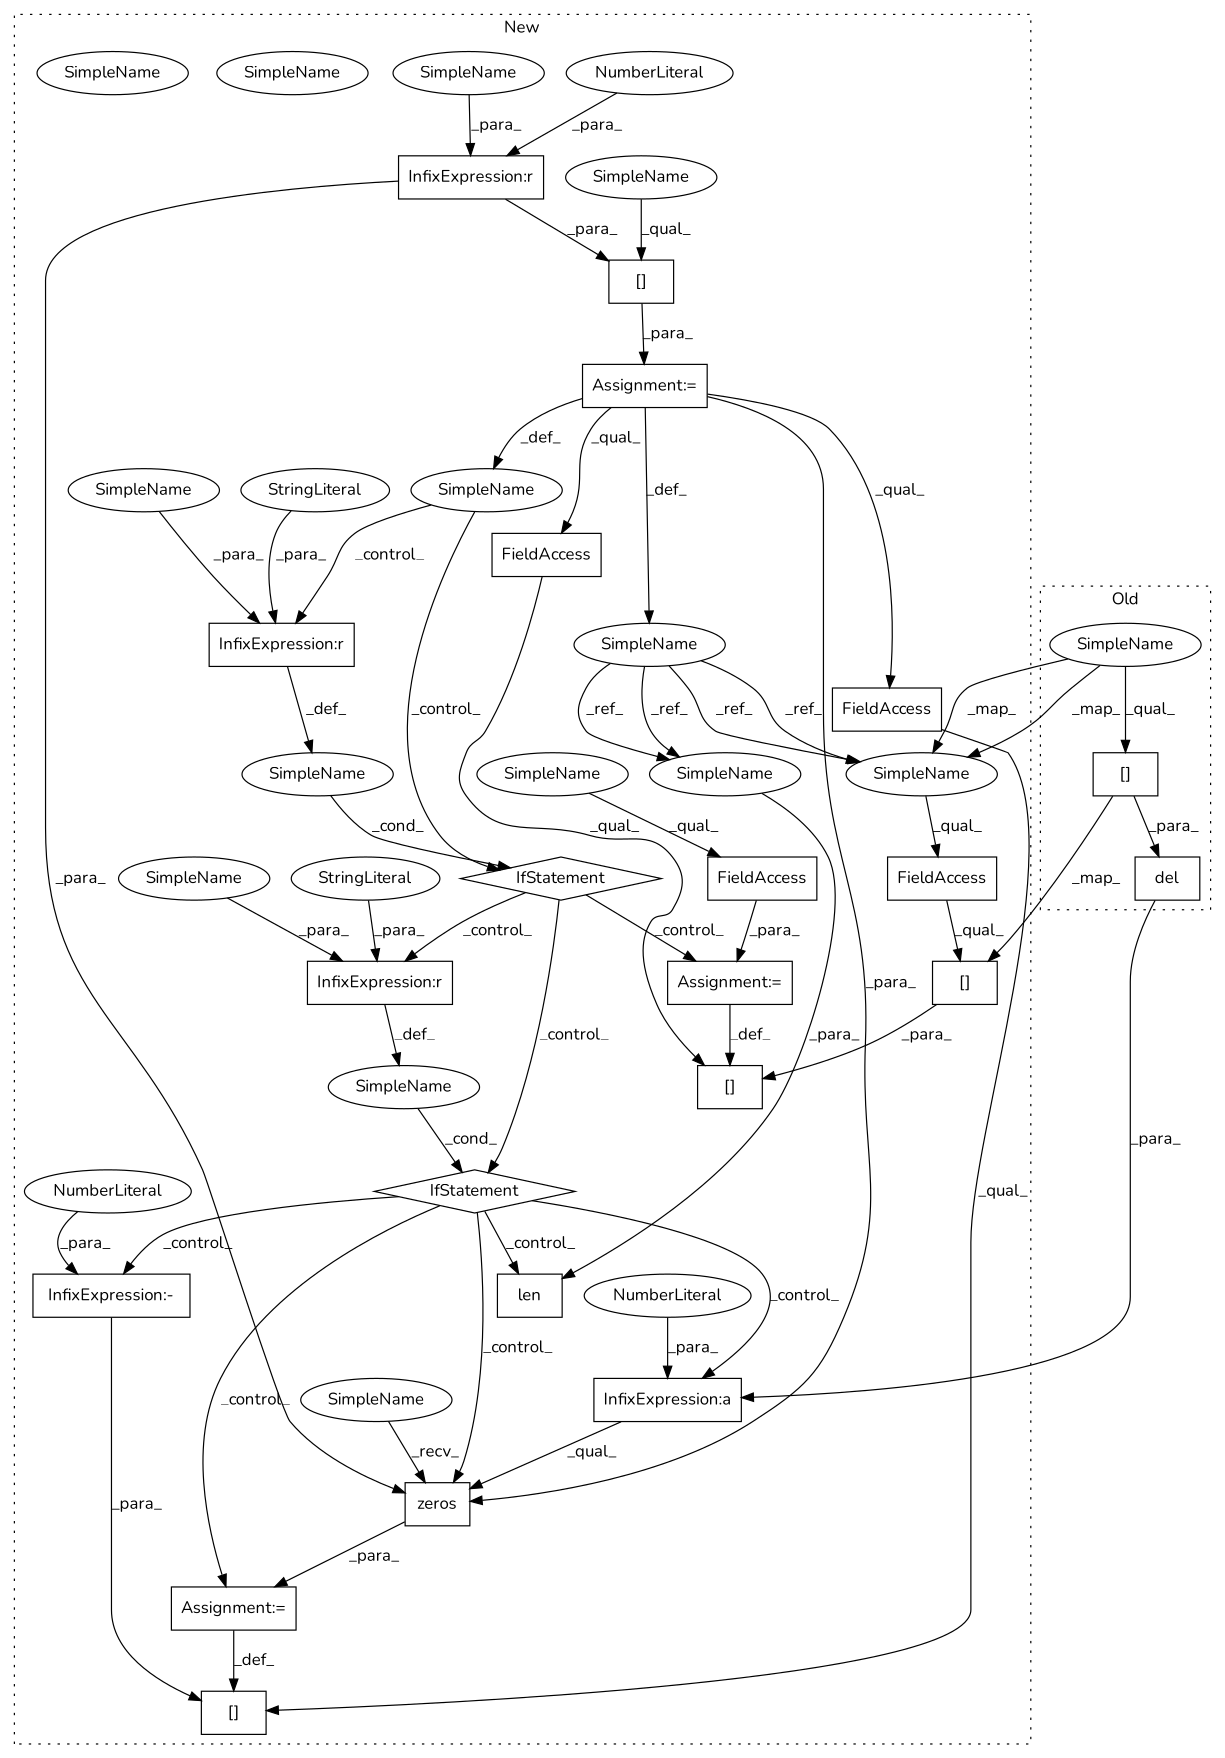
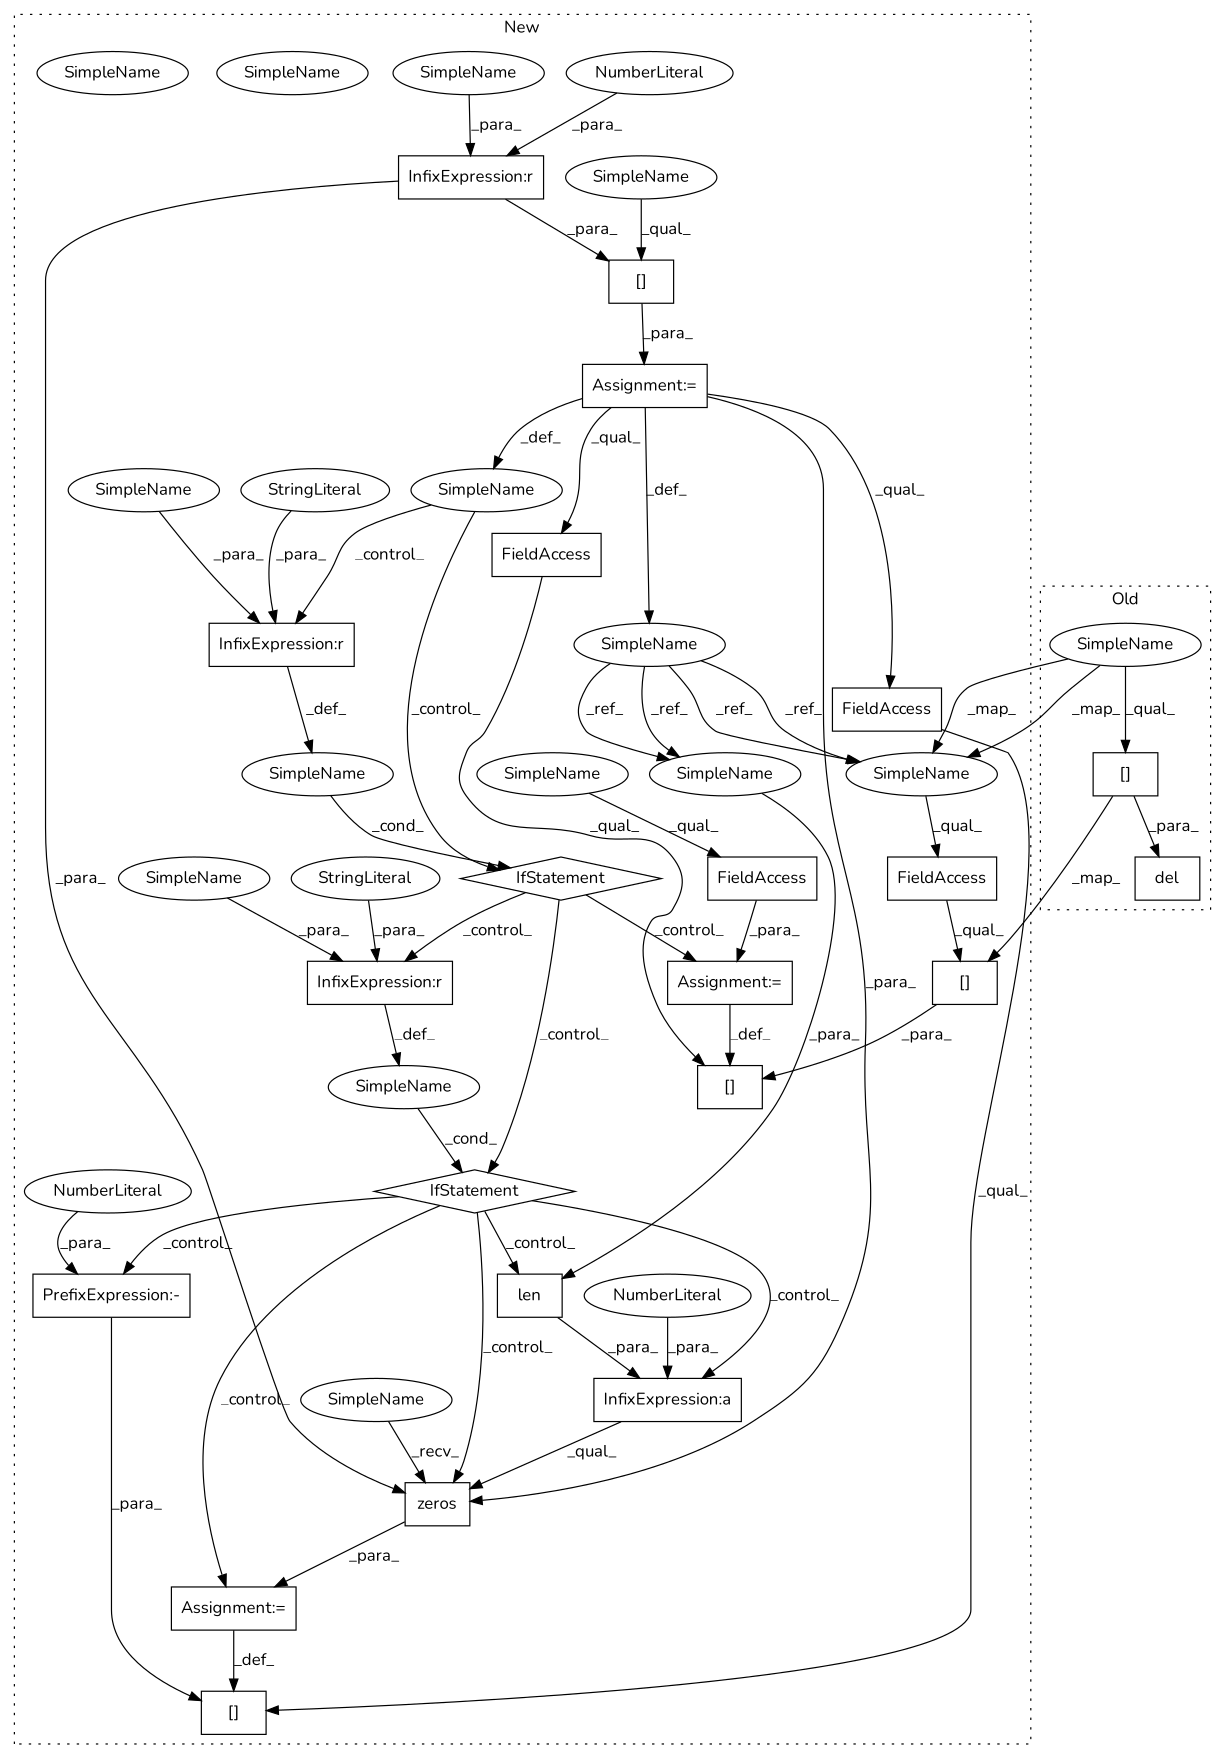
(111, 1296) -> (111, 1296)
(1129, 1300) -> (594, 1344)
